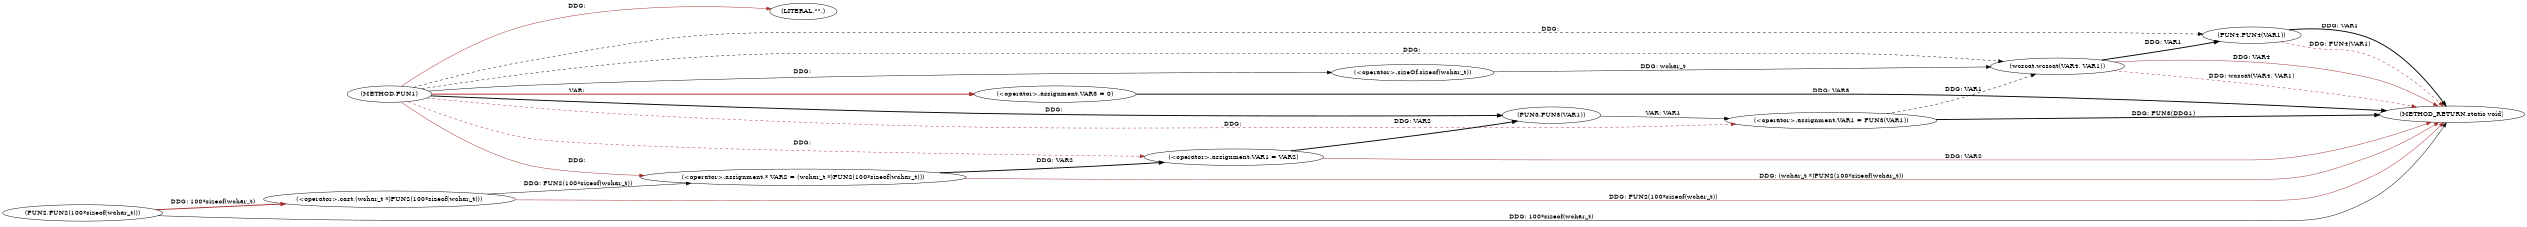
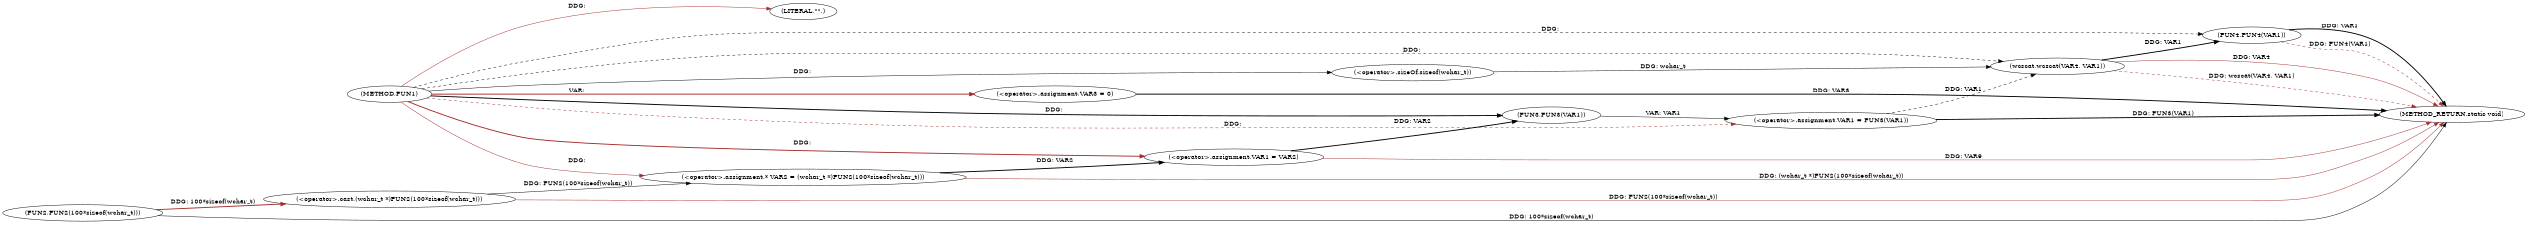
(2163, 114) -> (2163, 114)
(771, 150) -> (771, 150)
(1964, 157) -> (1964, 157)
